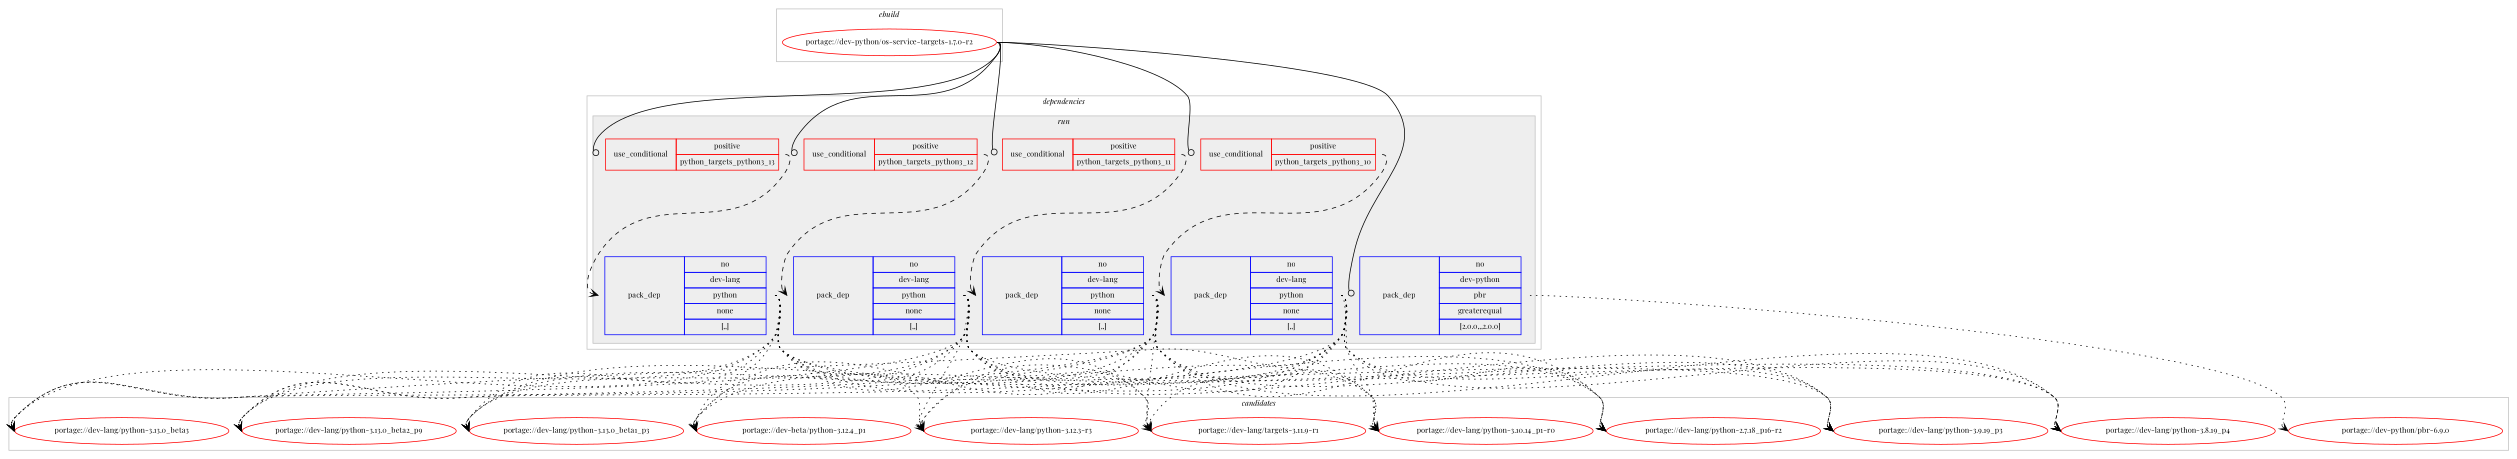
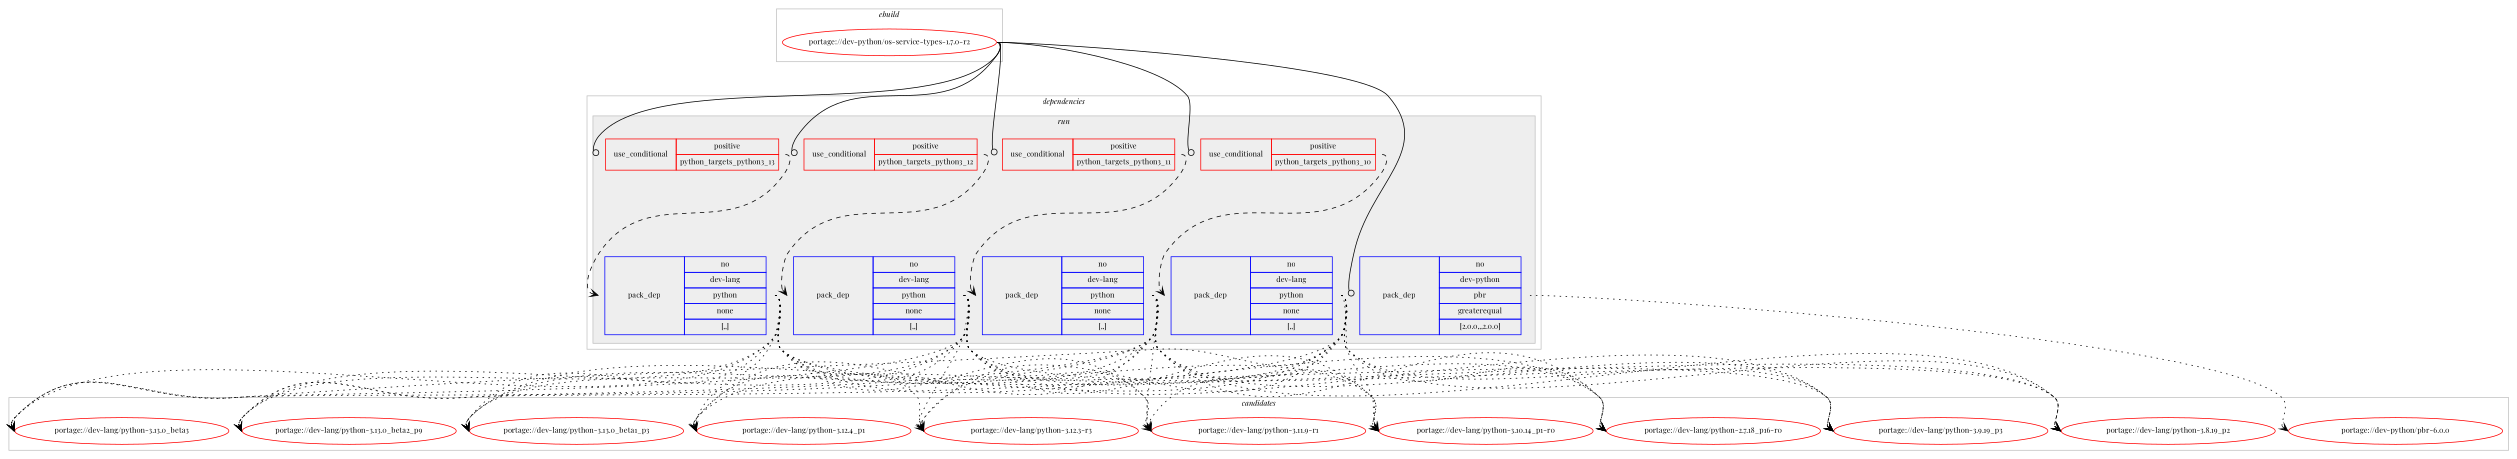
(889, 42) -> (889, 42)
(804, 431) -> (804, 431)
(1259, 431) -> (1259, 431)
(1713, 431) -> (1713, 431)
(2168, 431) -> (2168, 431)
(2396, 431) -> (2396, 431)
